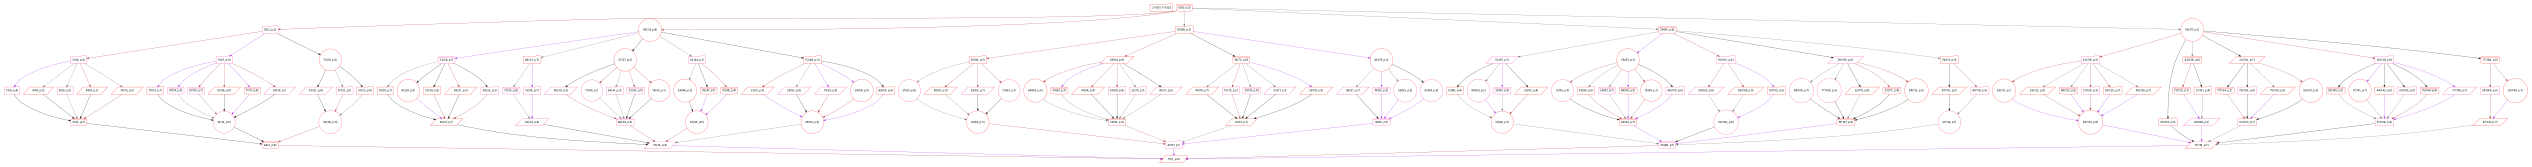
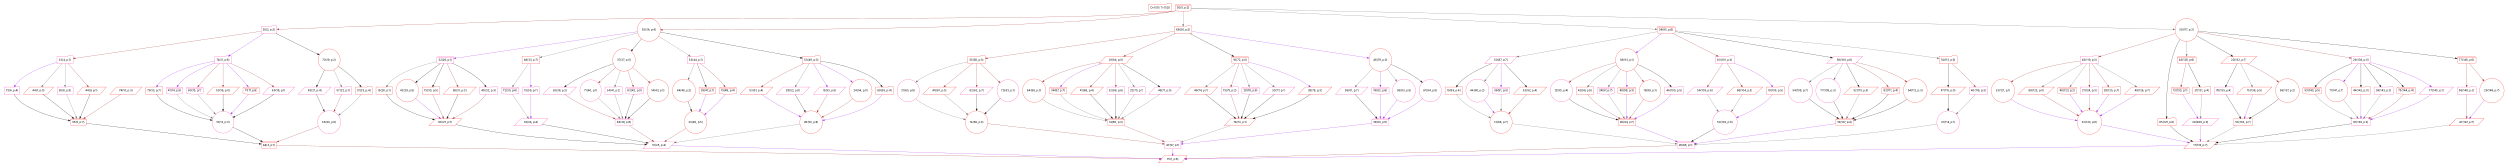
(103, 74) -> none
(92, 91) -> (92, 91)
(2225, 91) -> none
(270, 145) -> (269, 145)
